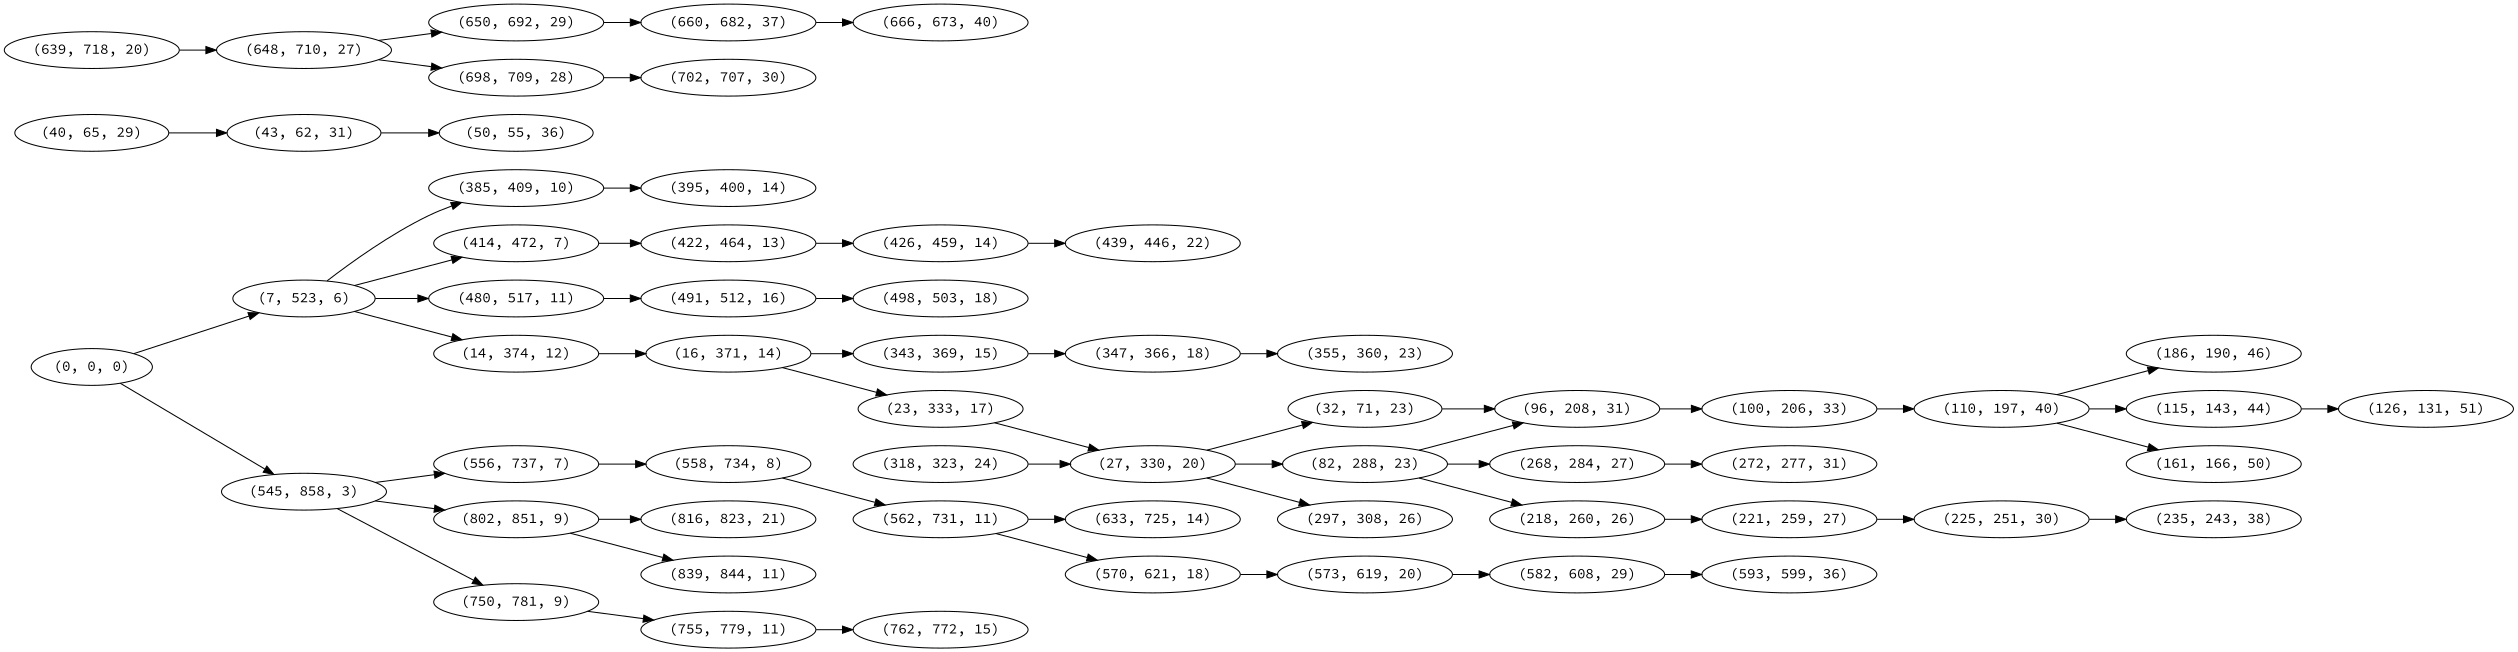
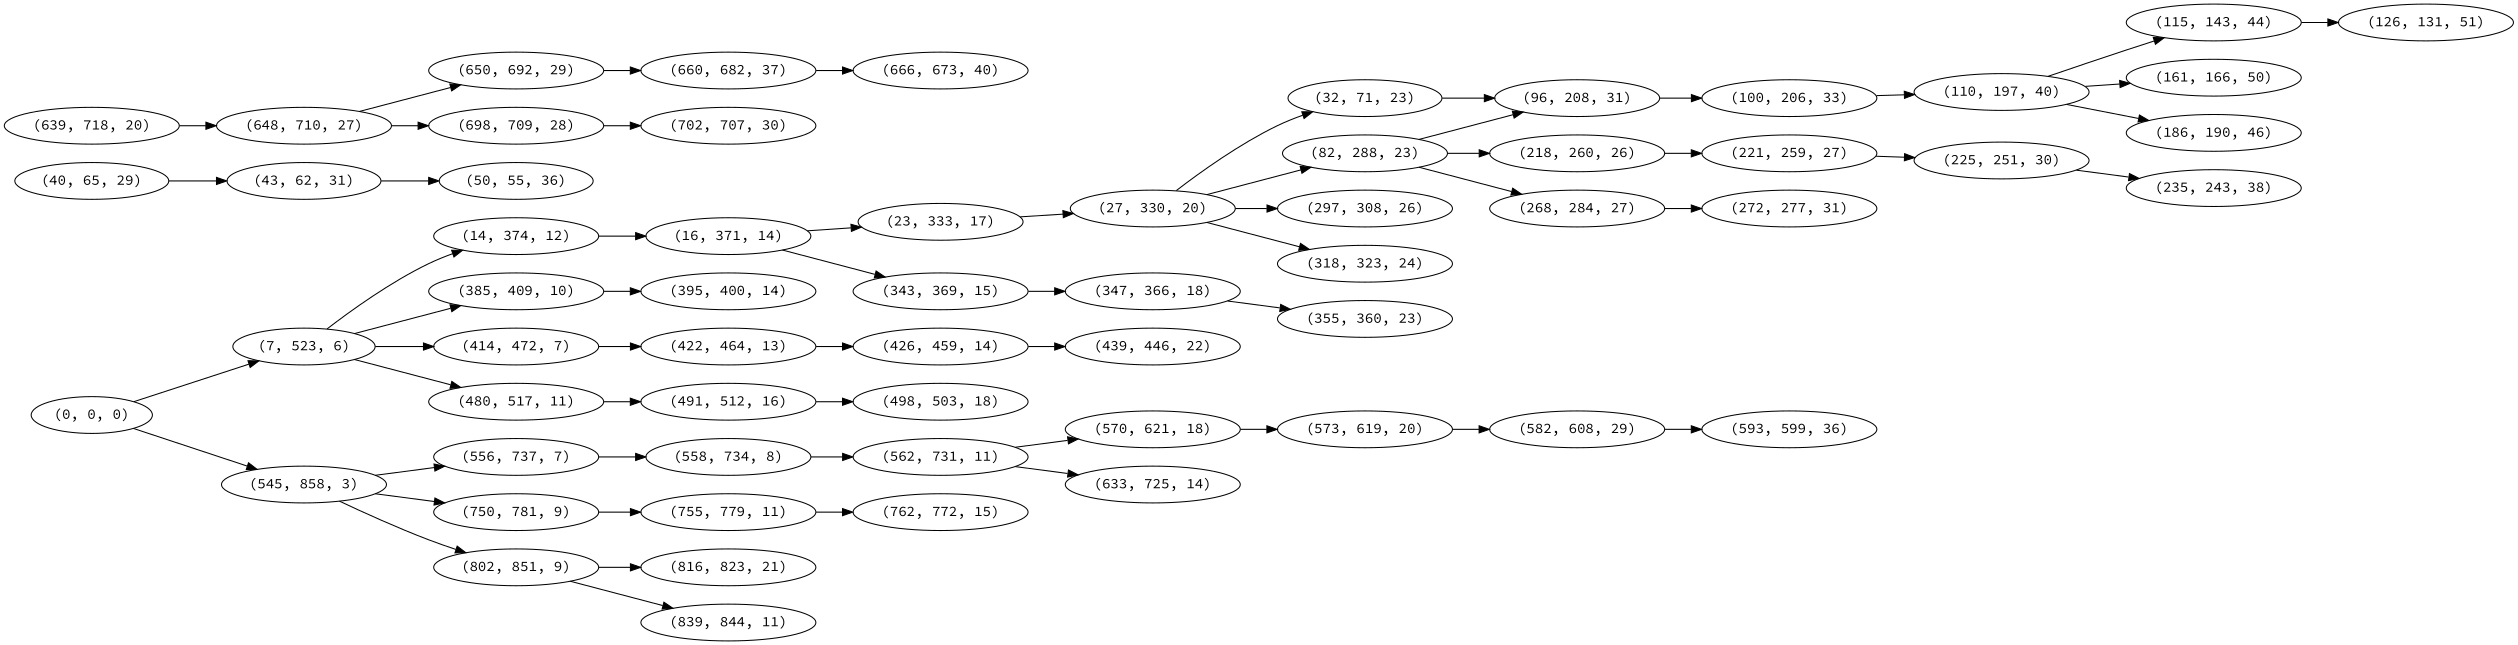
(1044, 464) -> (1253, 235)
